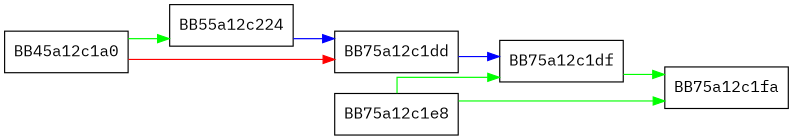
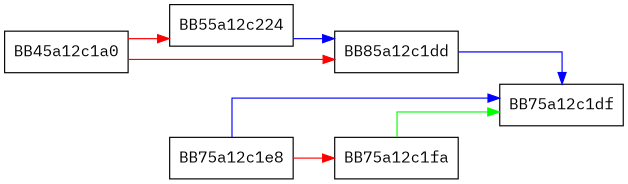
(143, 39) -> (143, 39)
(396, 52) -> (396, 52)
(638, 74) -> (430, 112)
(434, 77) -> (340, 98)
(556, 101) -> (308, 158)
